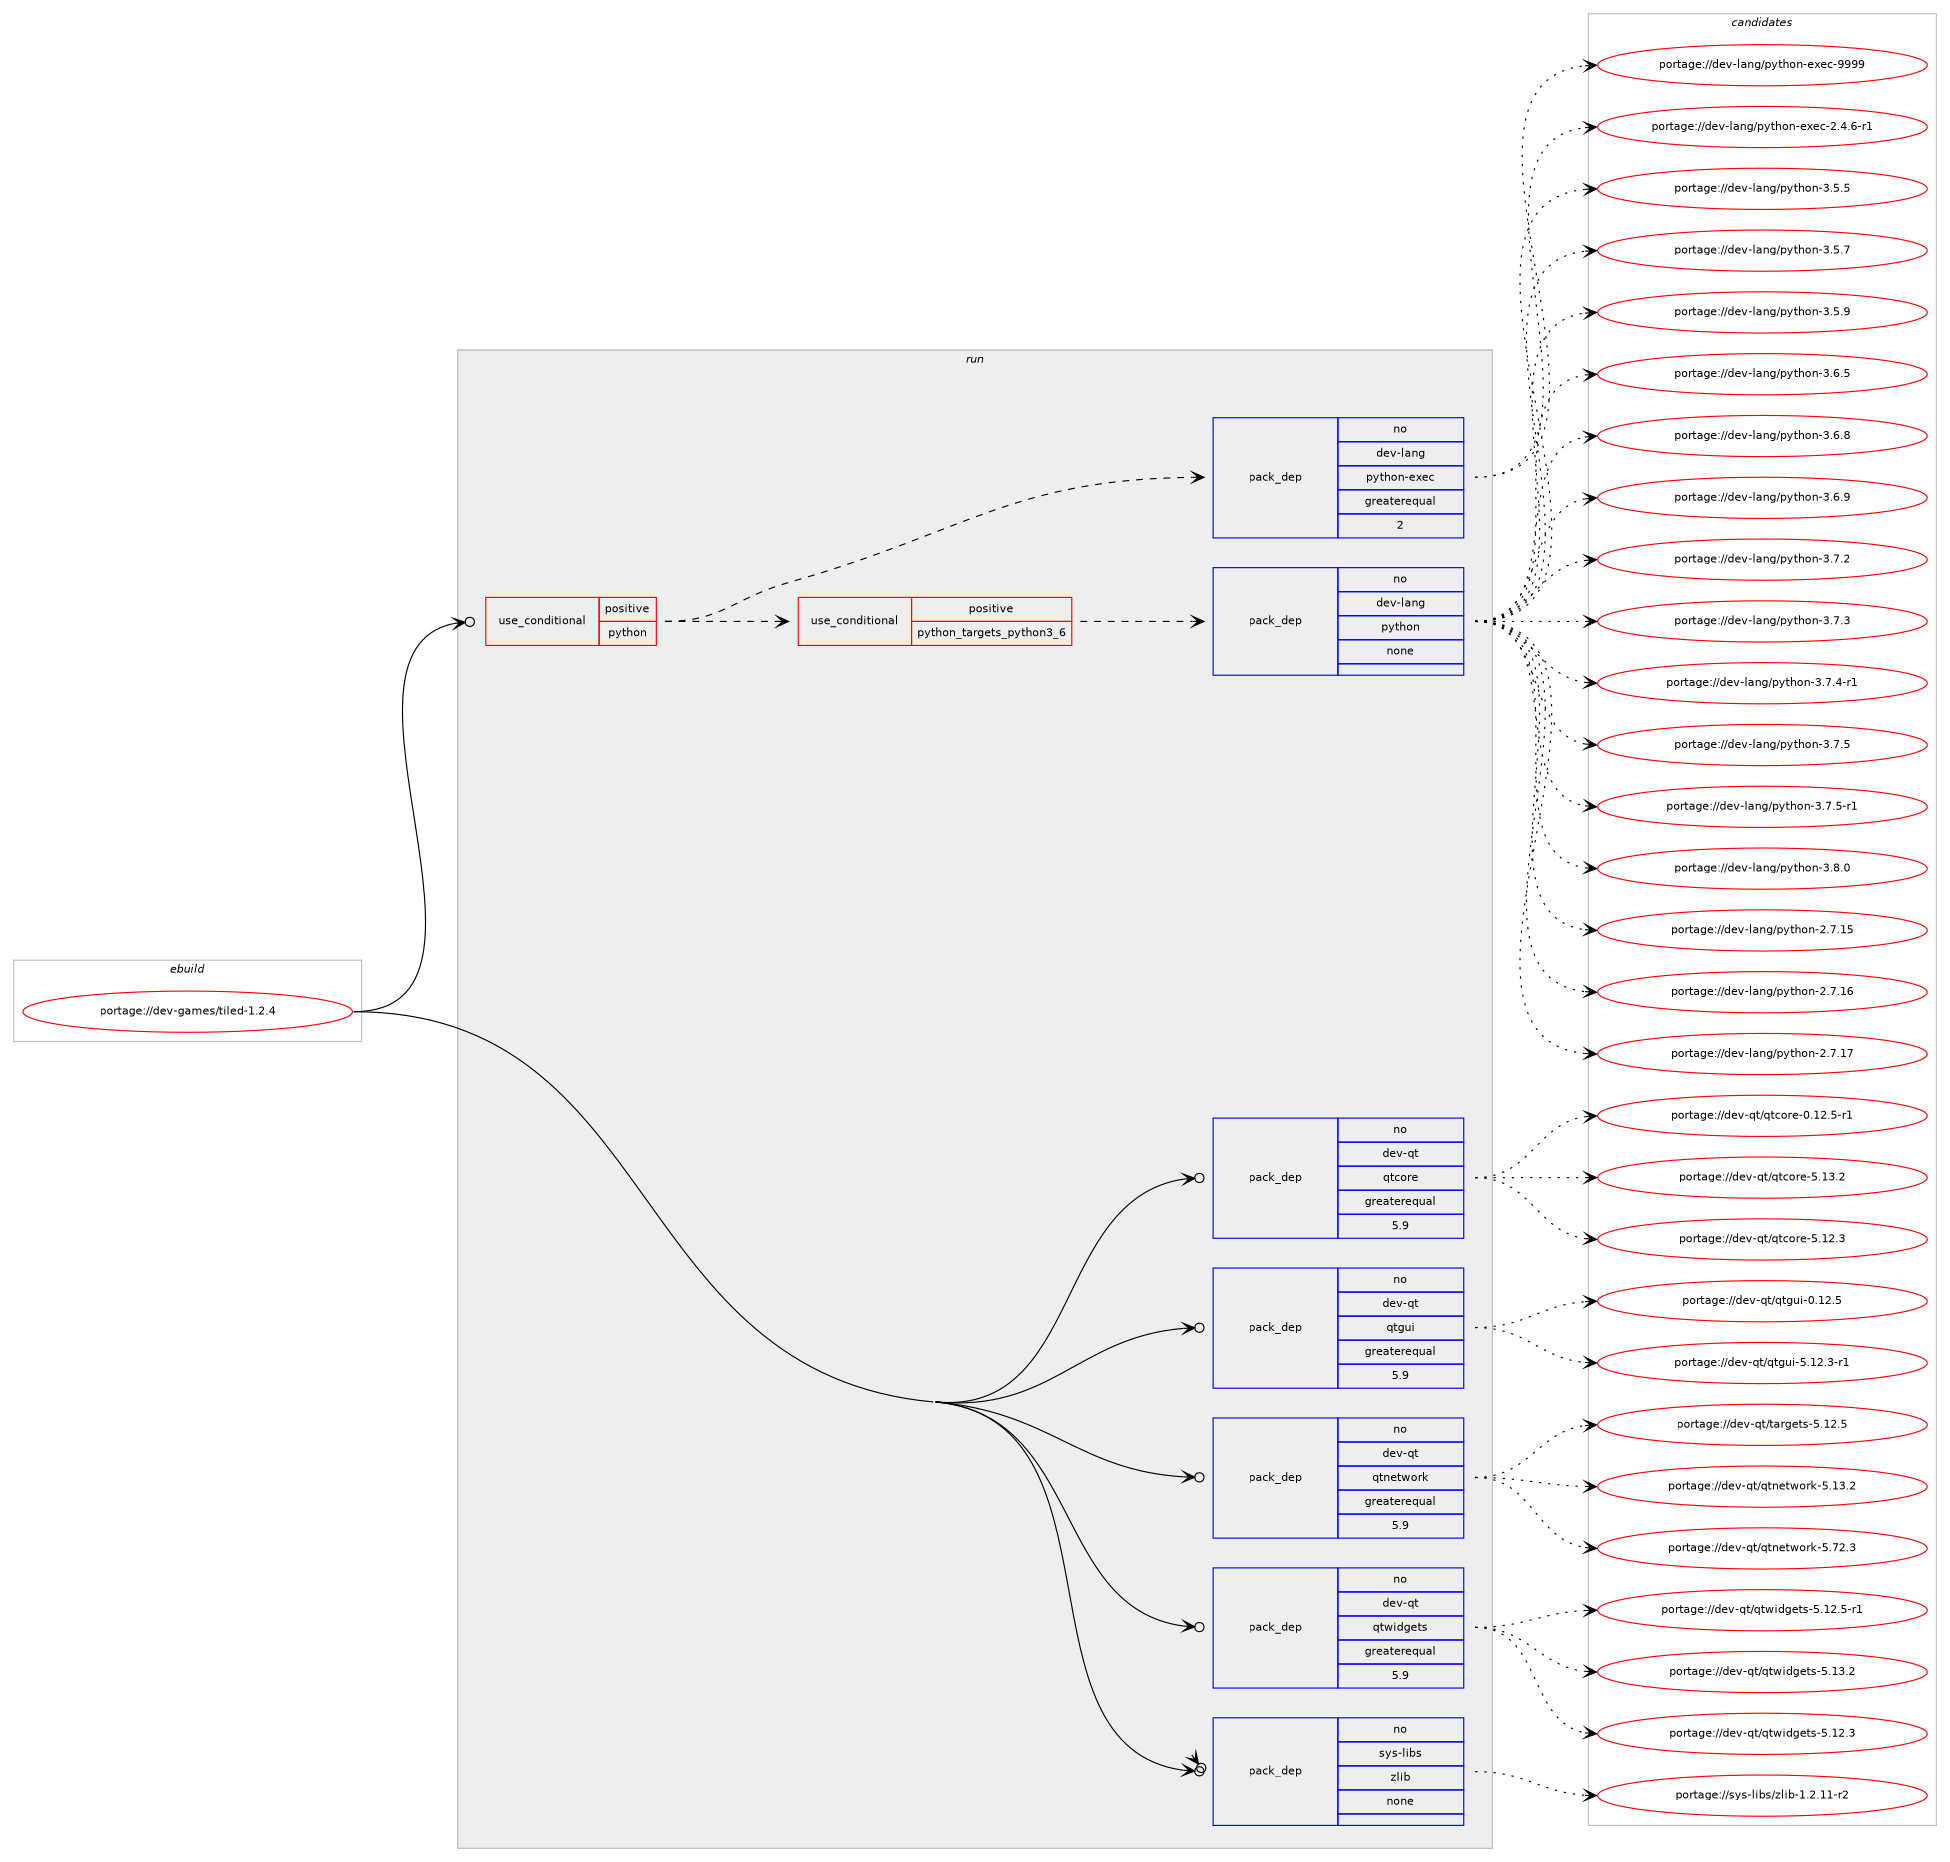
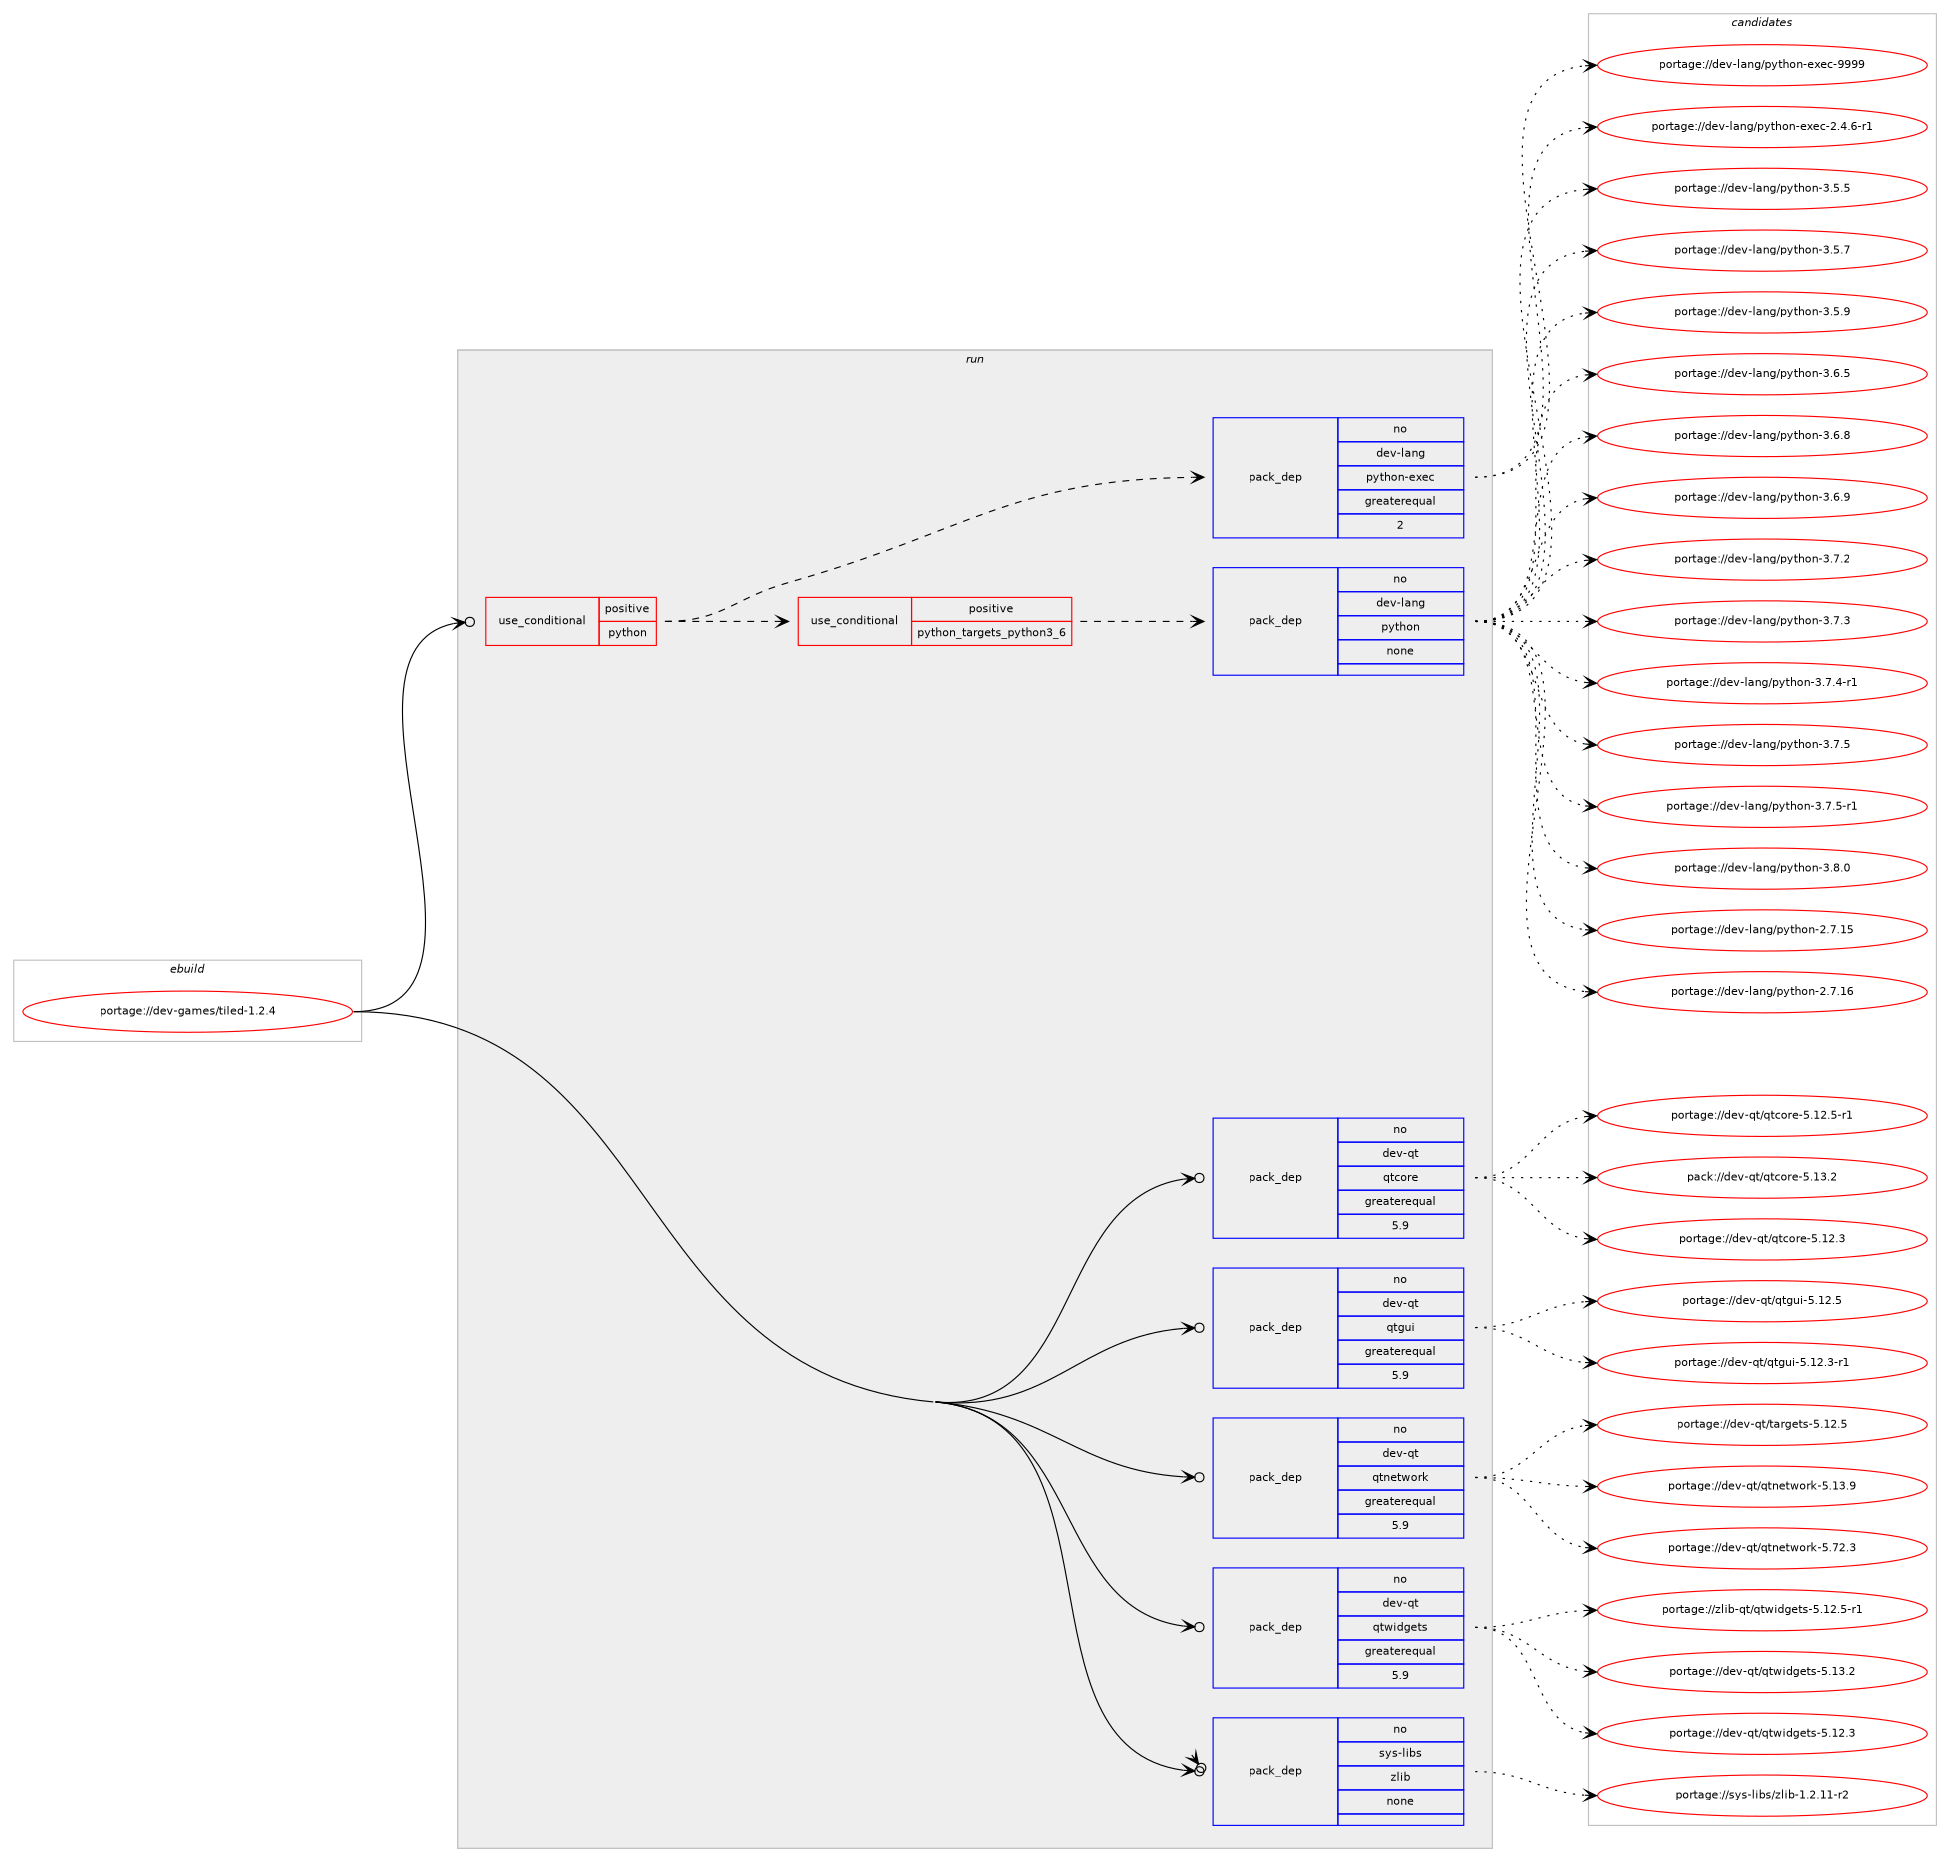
(1762, 1054) -> none
(1762, 1116) -> (1762, 1116)
(1762, 1178) -> (1762, 1178)
(1762, 1301) -> (1762, 1301)
(1762, 1487) -> (1762, 1487)
(1762, 1610) -> (1762, 1610)
